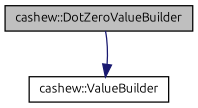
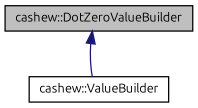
(107, 48) -> (90, 60)
